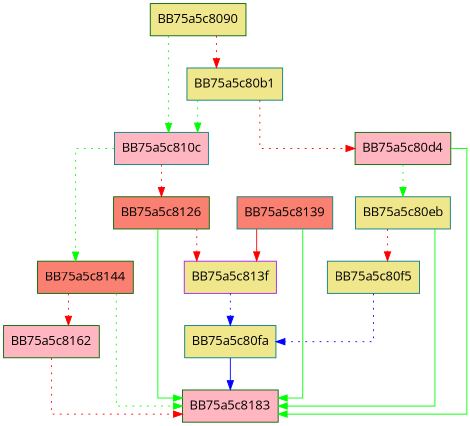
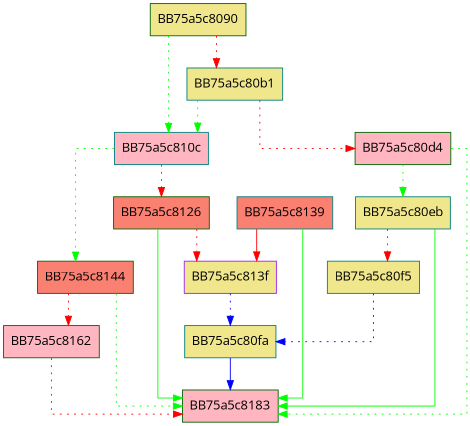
(467, 363) -> (467, 363)
